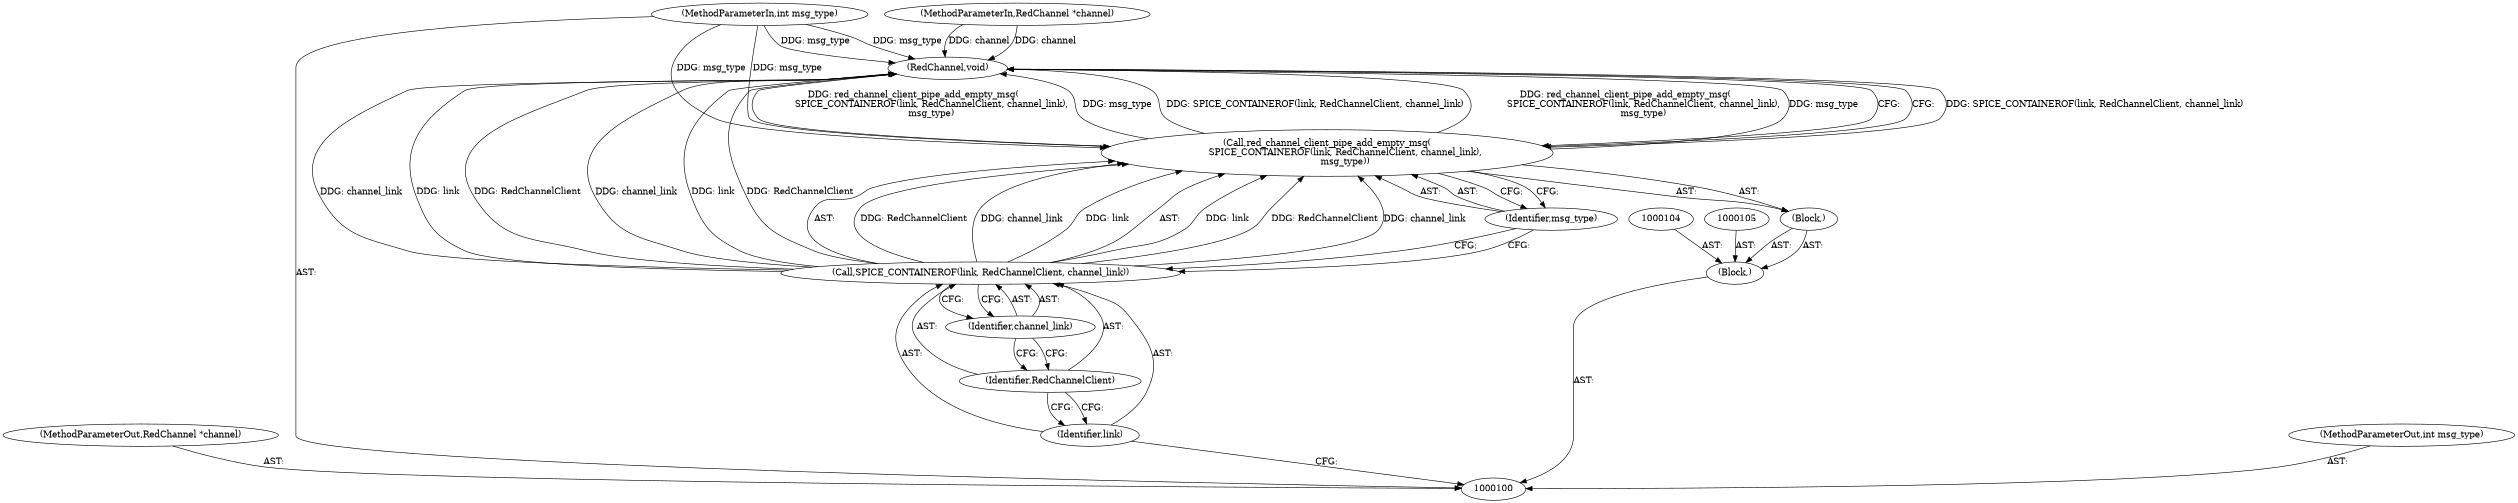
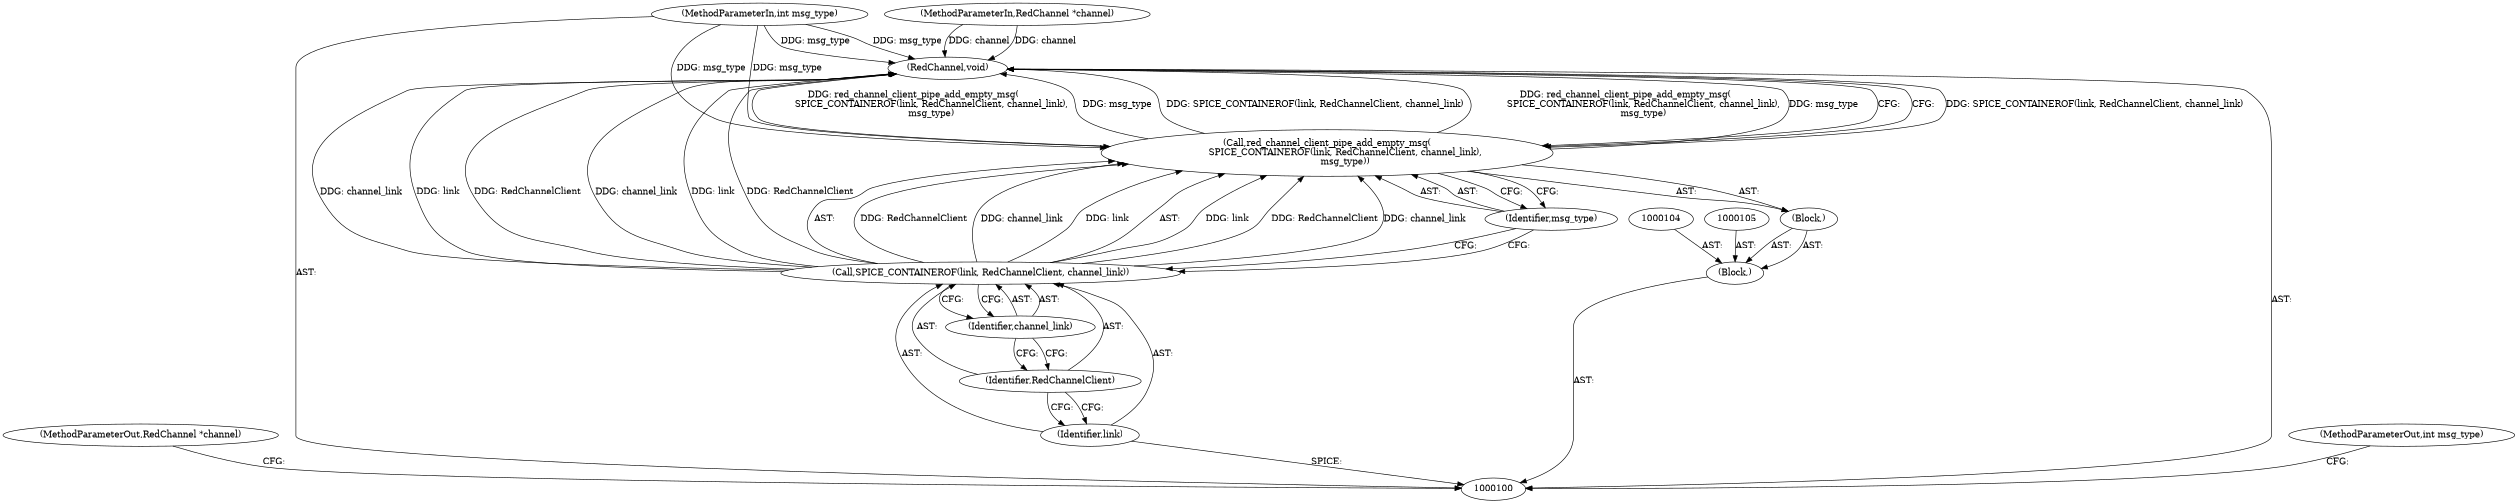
none -> (2176, 84)
(275, 462) -> (275, 462)
(1328, 462) -> (1328, 462)
(2339, 462) -> (2339, 462)
